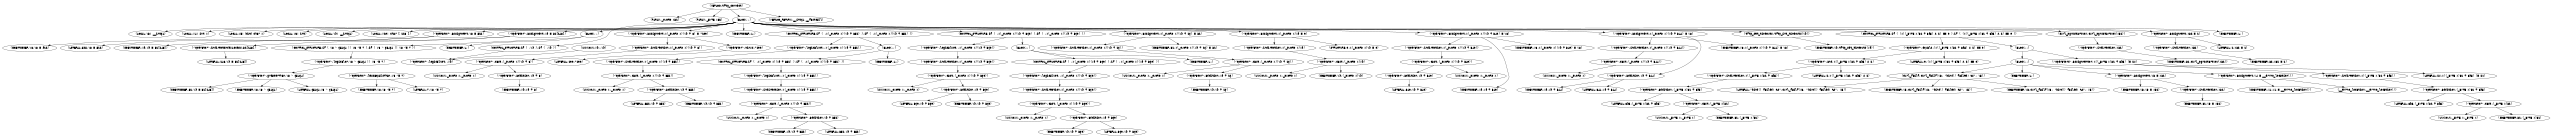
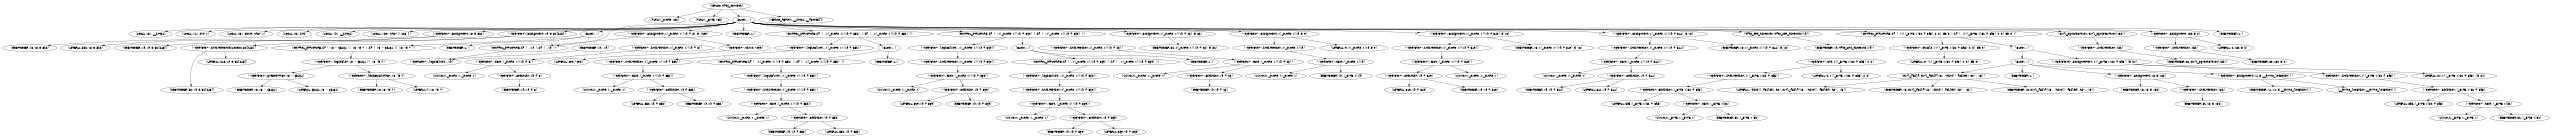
(246, 34) -> (246, 34)
(1777, 34) -> (1777, 34)
(668, 40) -> (600, 41)
(1126, 41) -> none
(30, 48) -> (30, 48)
(594, 48) -> (594, 48)
(1354, 48) -> (1354, 48)
(1845, 48) -> (1845, 48)
(1893, 55) -> none
(1504, 60) -> (1444, 83)
(1693, 60) -> (1631, 68)
none -> (362, 69)
(1341, 76) -> (1341, 76)
(235, 83) -> (192, 65)
